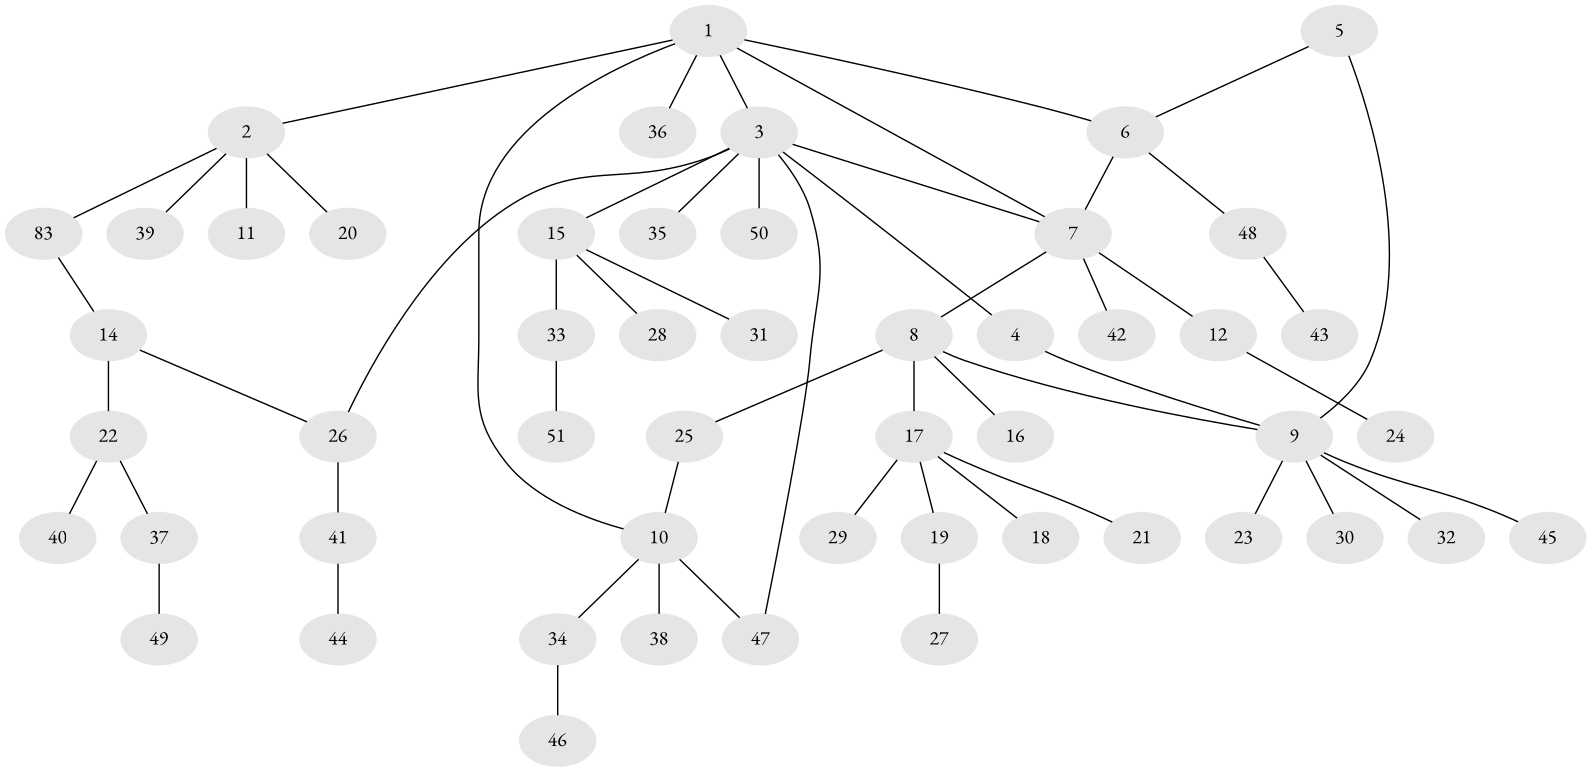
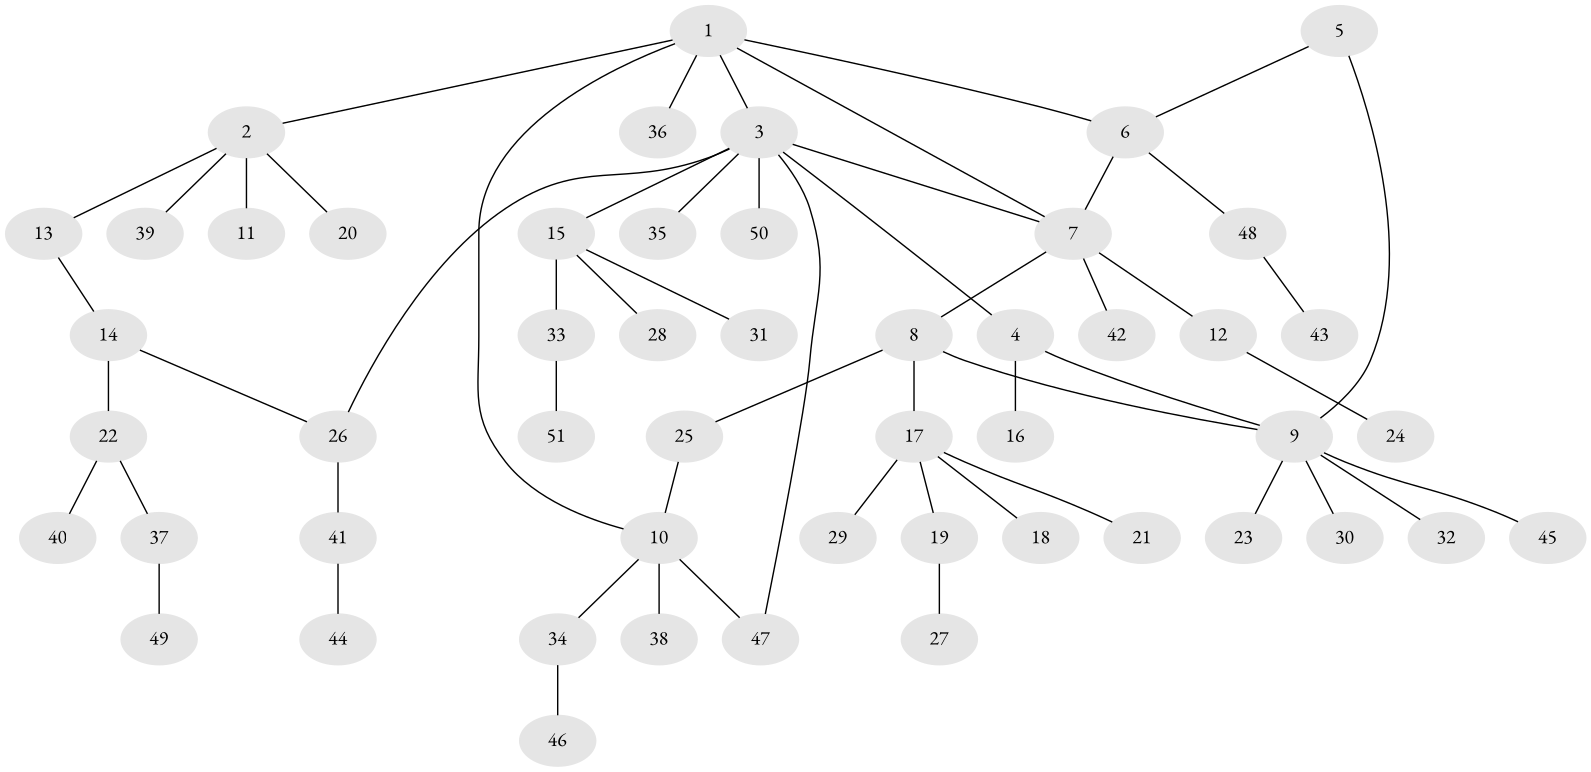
(44, 234) -> (44, 234)
(965, 386) -> (1015, 386)
